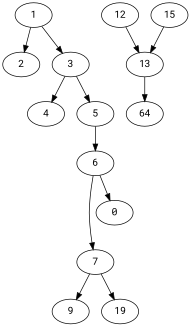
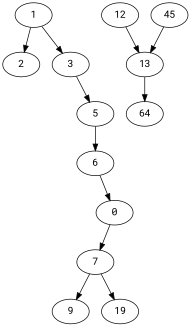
(169, 15) -> (169, 15)
(46, 114) -> none
(89, 209) -> (106, 234)
